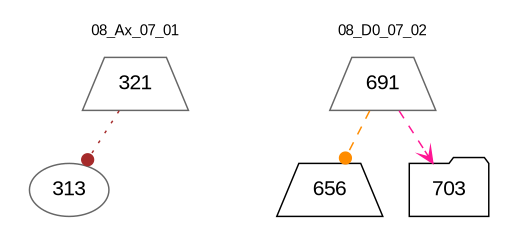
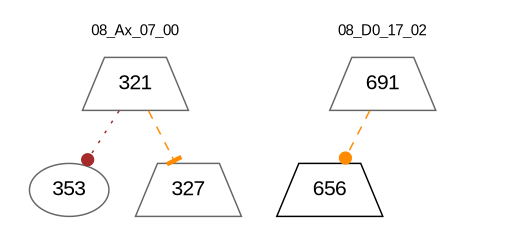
(135, 32) -> (135, 32)
(383, 32) -> (383, 32)
(69, 190) -> (69, 190)
none -> (188, 190)
(449, 190) -> none
